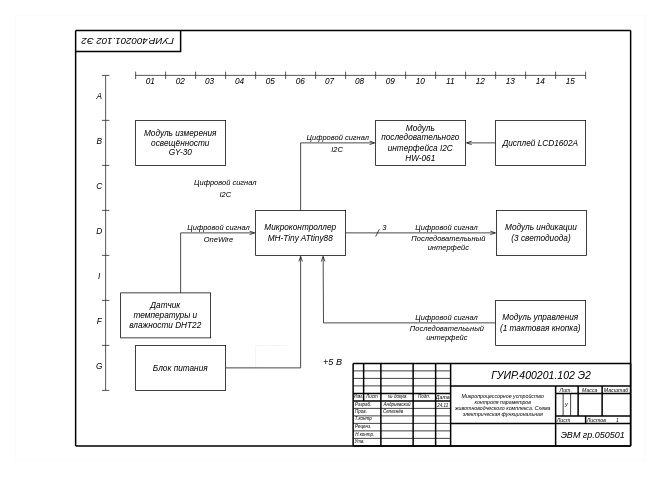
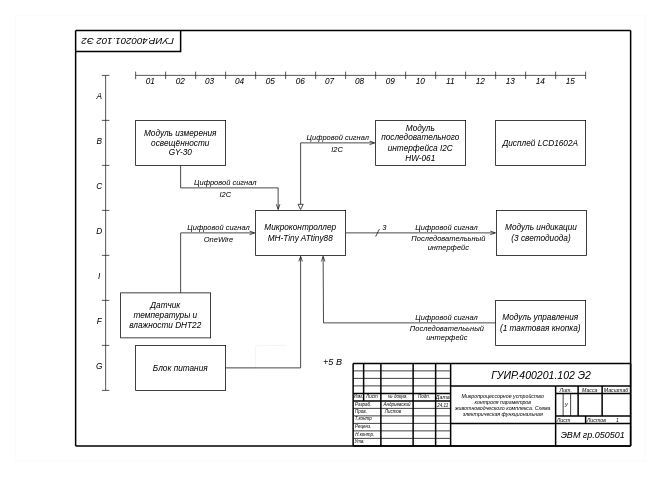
(481, 143) -> none
none -> (228, 188)
(300, 206) -> (300, 203)
(394, 412) -> (394, 412)
